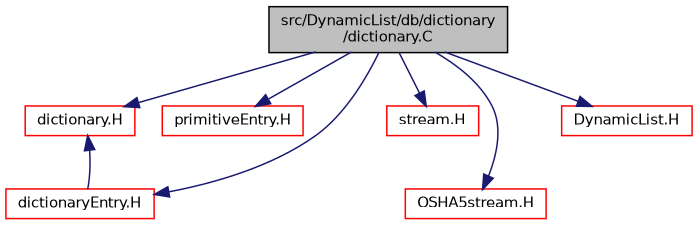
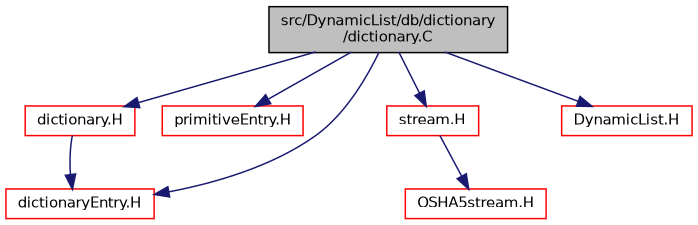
(490, 103) -> (451, 156)
(90, 170) -> (70, 155)
